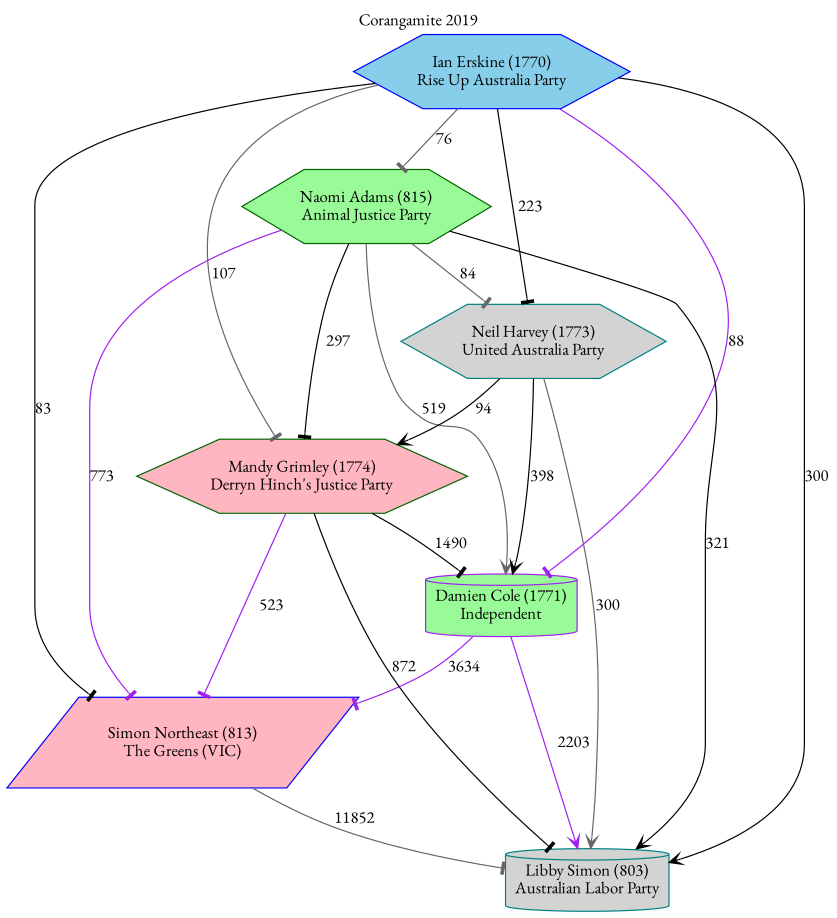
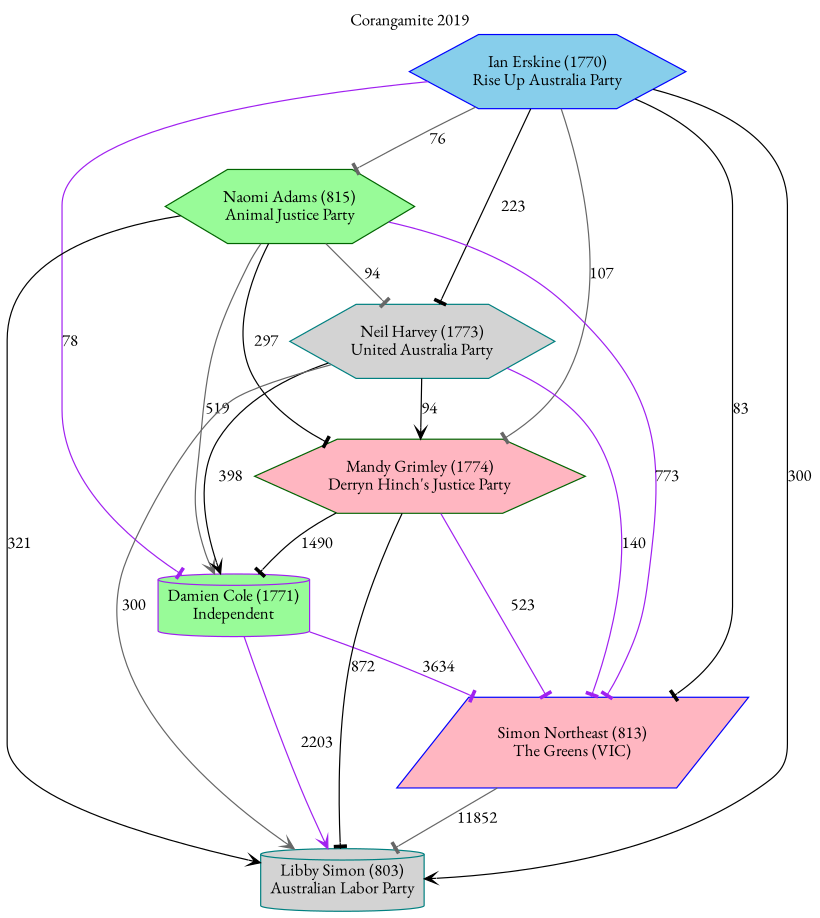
(468, 274) -> (372, 274)
(736, 341) -> (70, 341)
none -> (619, 507)
